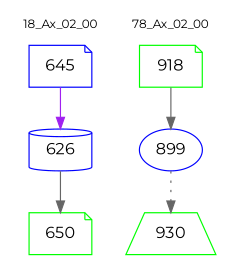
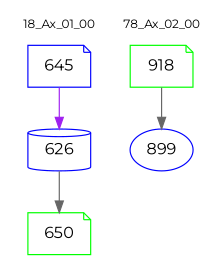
(60, 25) -> (59, 25)
(171, 234) -> none
